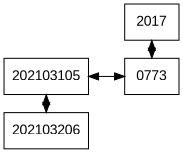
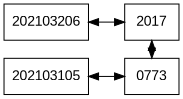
(46, 102) -> (107, 22)
